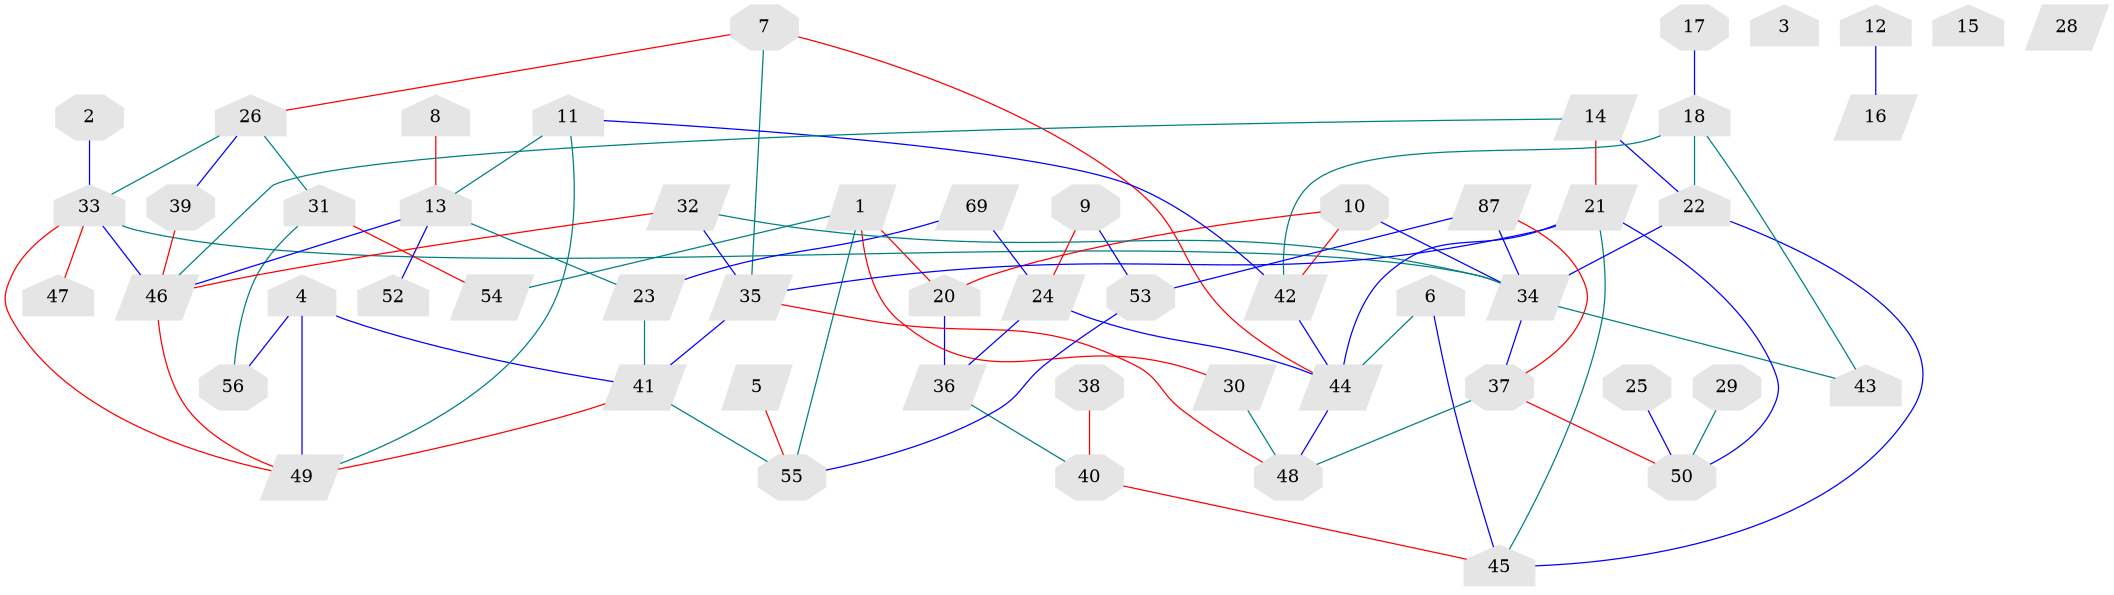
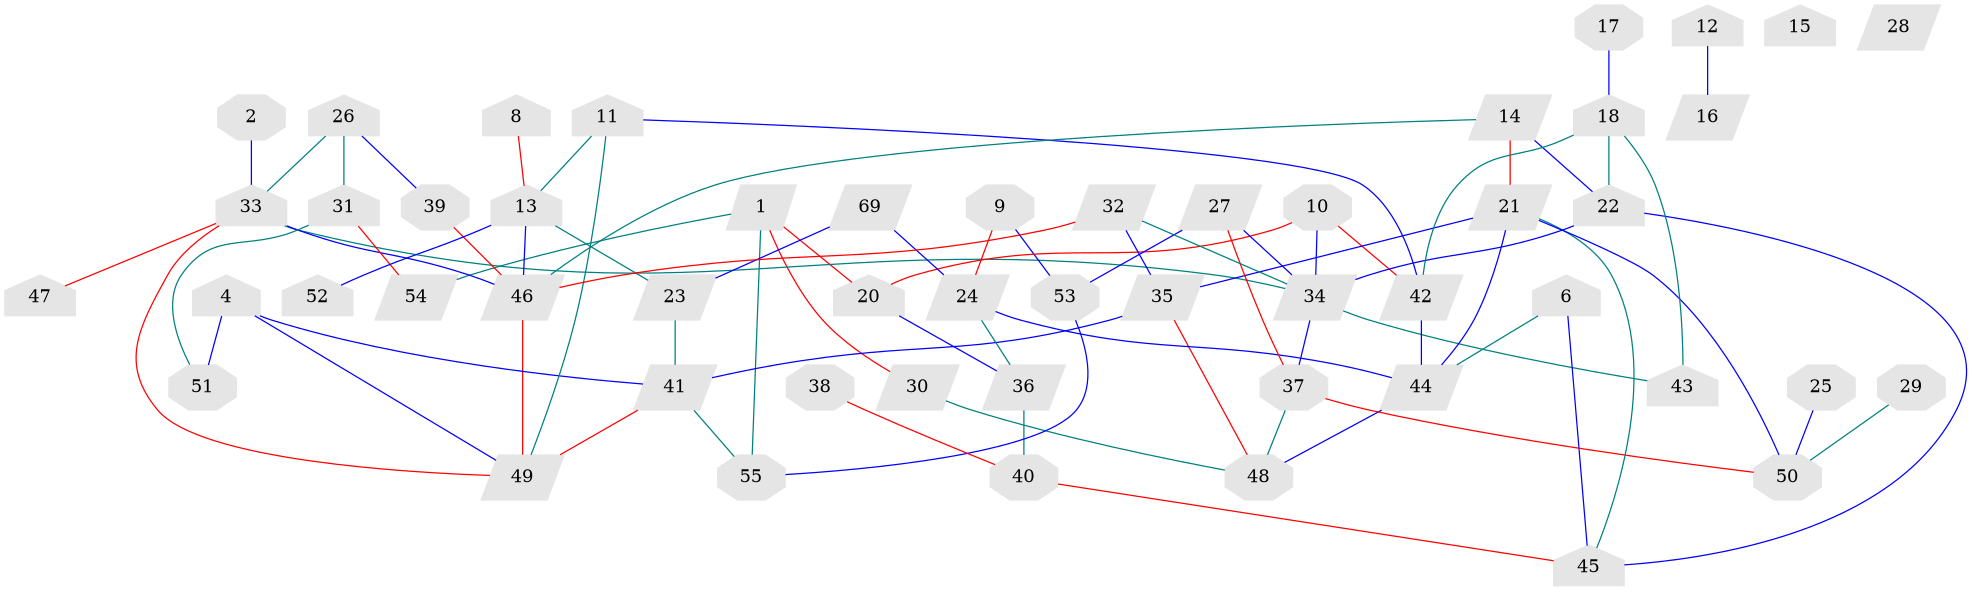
(765, 28) -> none
(1784, 28) -> none
(1490, 208) -> (1220, 208)
(994, 343) -> (991, 335)
(233, 388) -> (203, 388)
(757, 388) -> none
